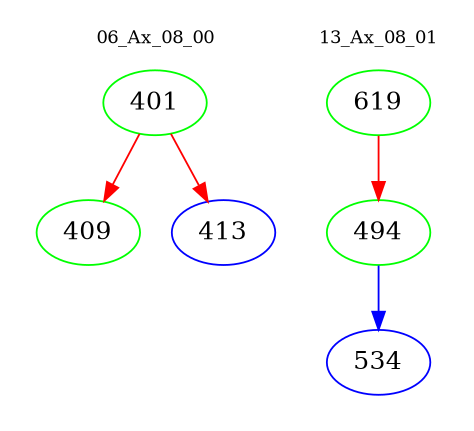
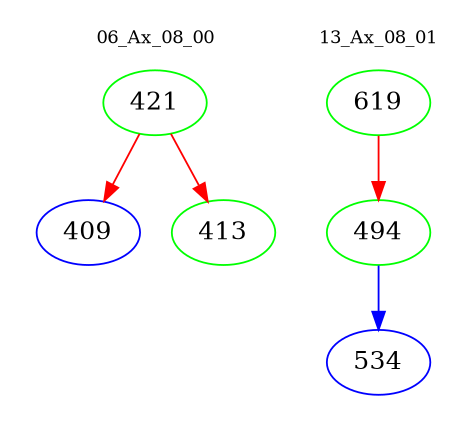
(155, 103) -> (155, 103)
(88, 233) -> (88, 233)
(224, 233) -> (224, 233)
